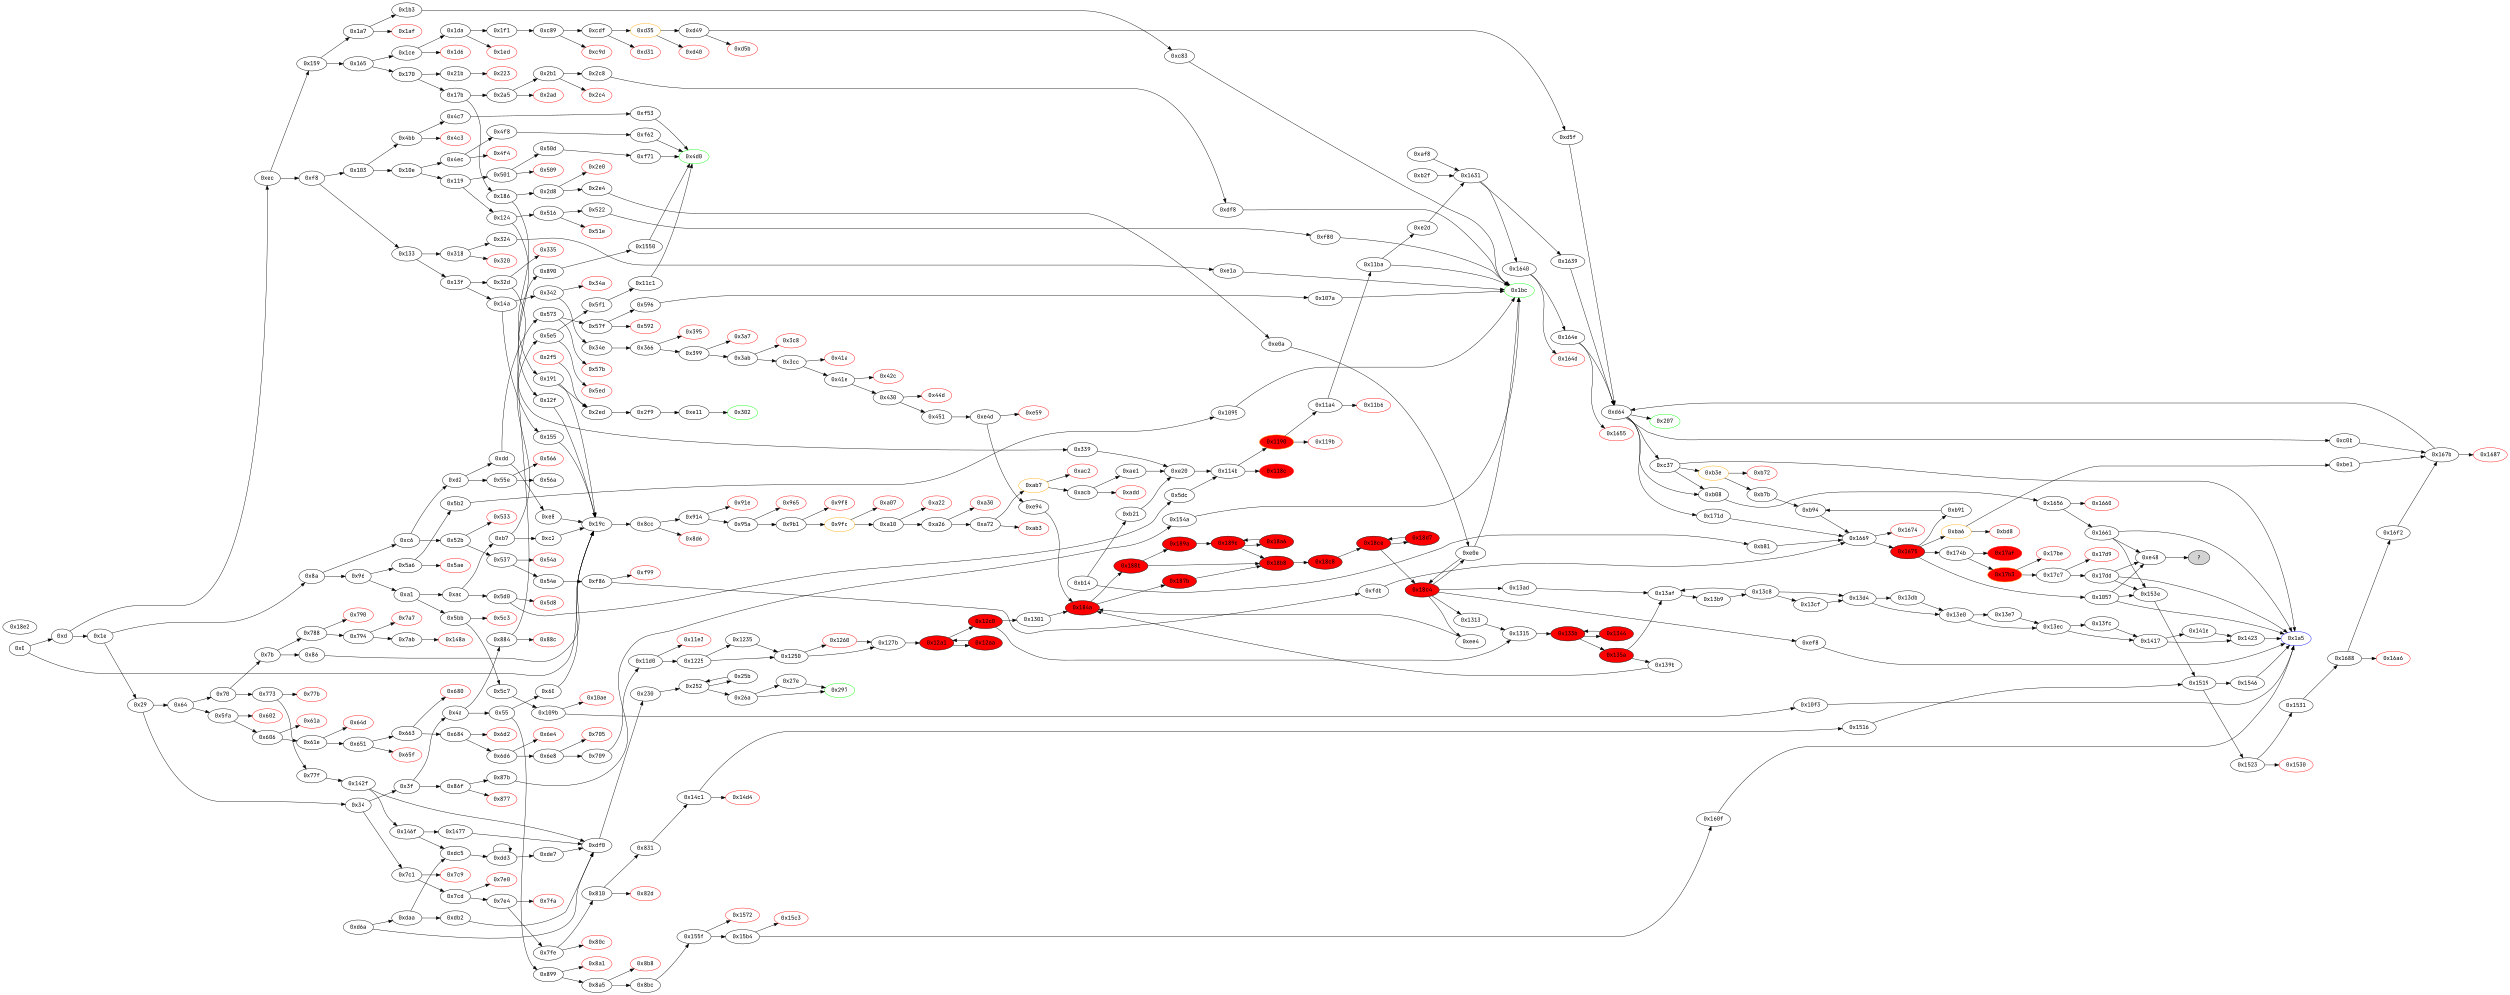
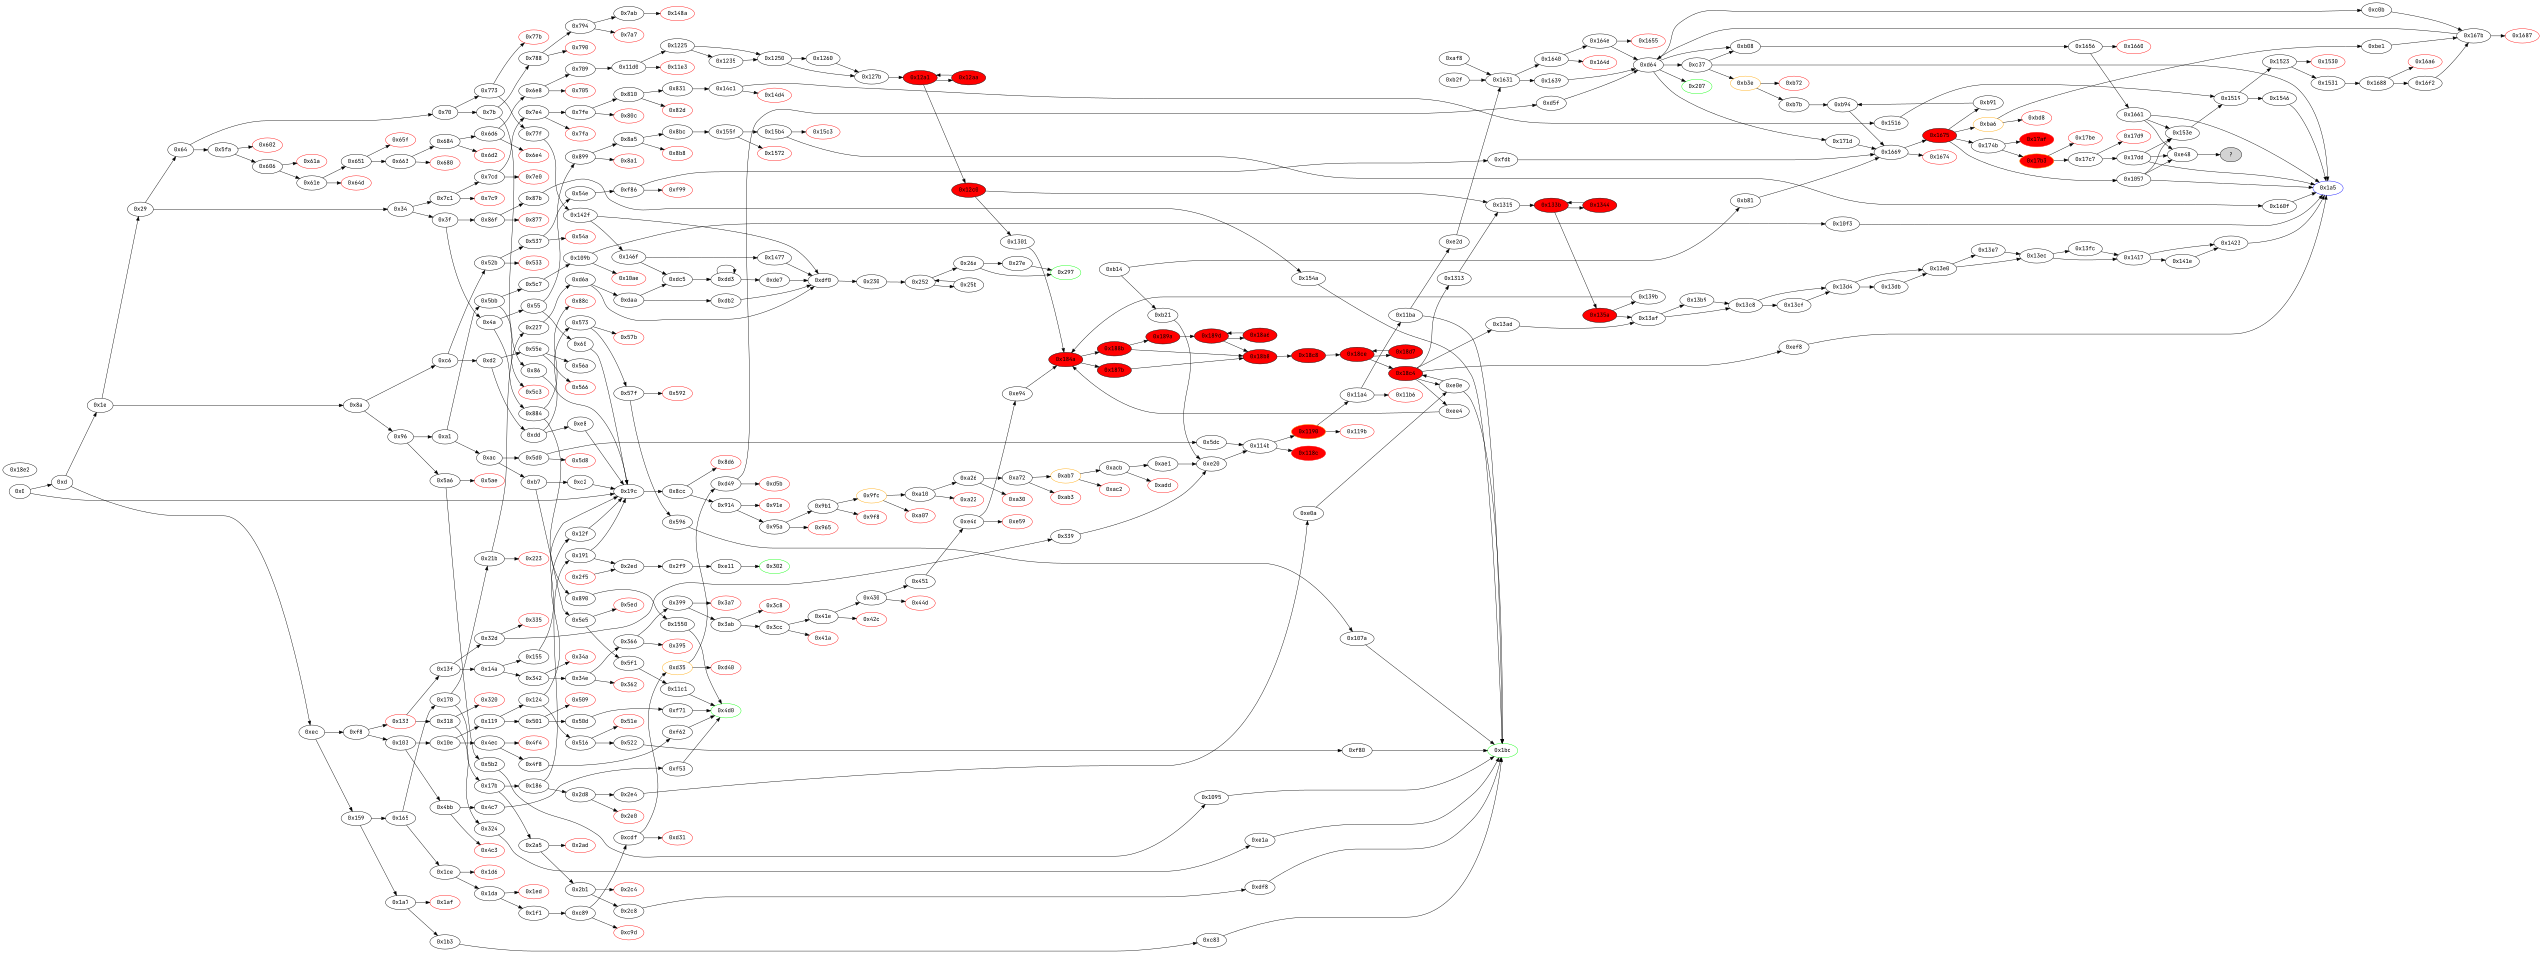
(407, 254) -> (401, 721)
none -> (534, 328)
(1715, 588) -> (1696, 313)
(840, 641) -> (823, 59)
none -> (629, 685)
